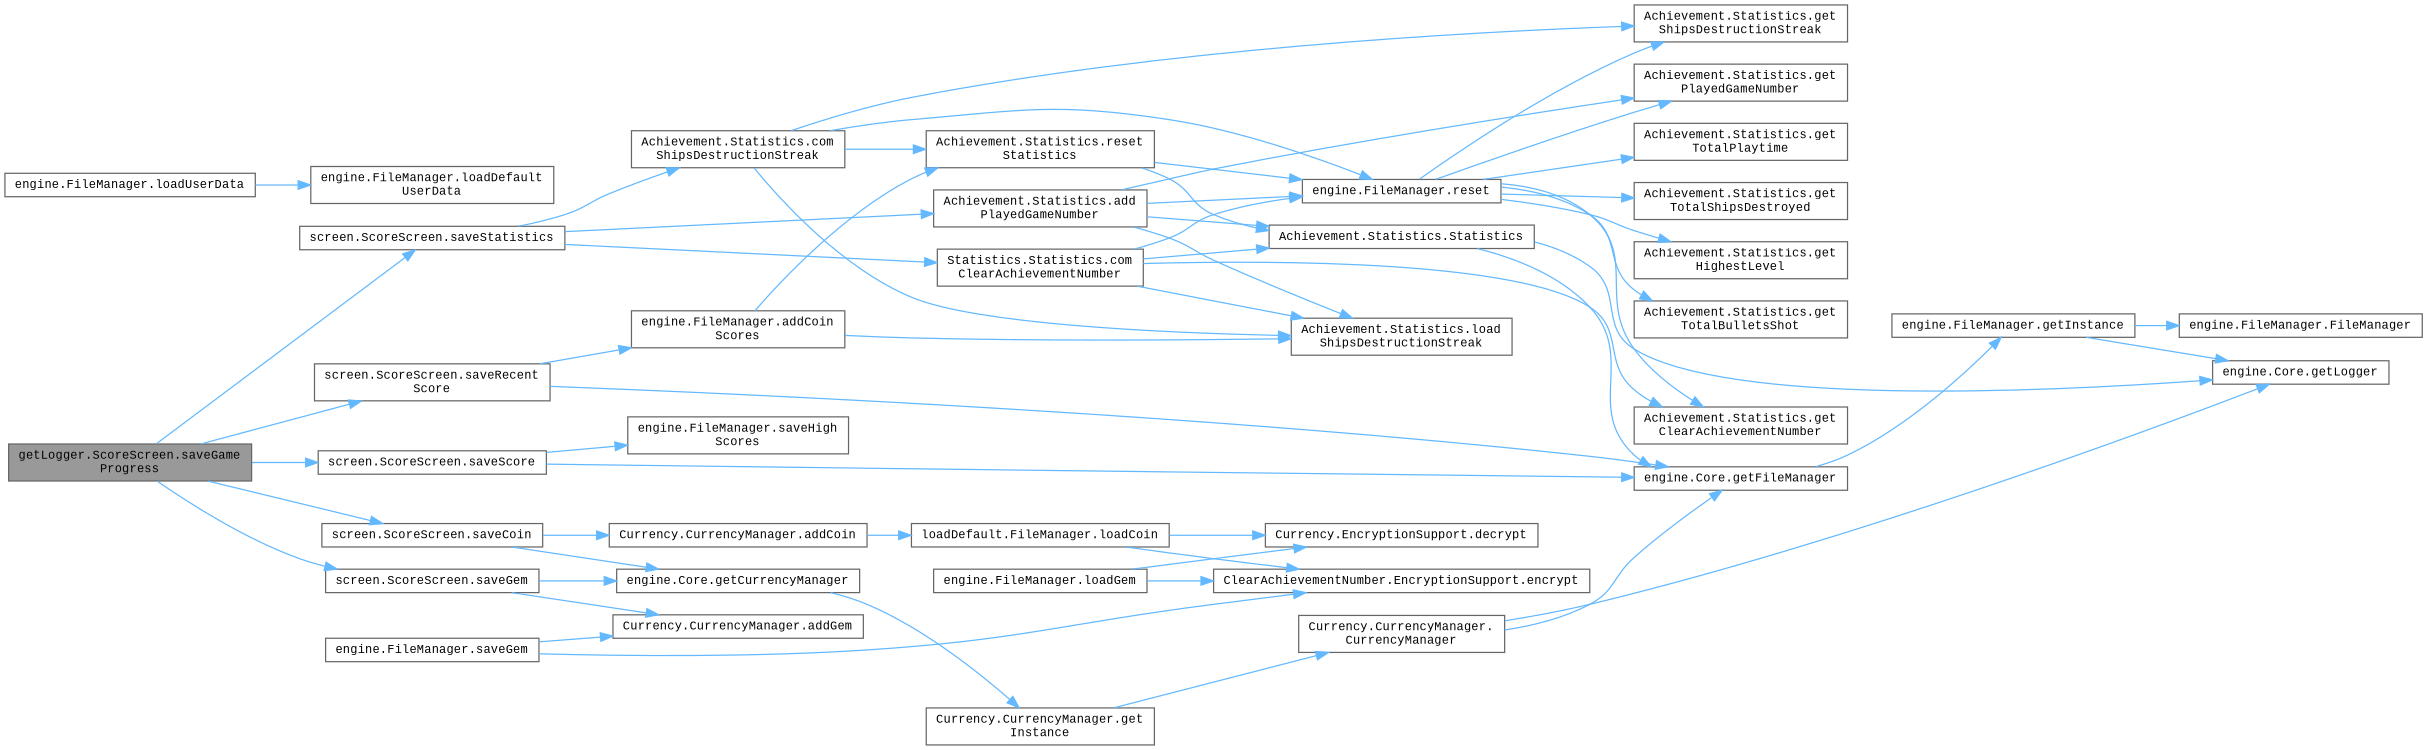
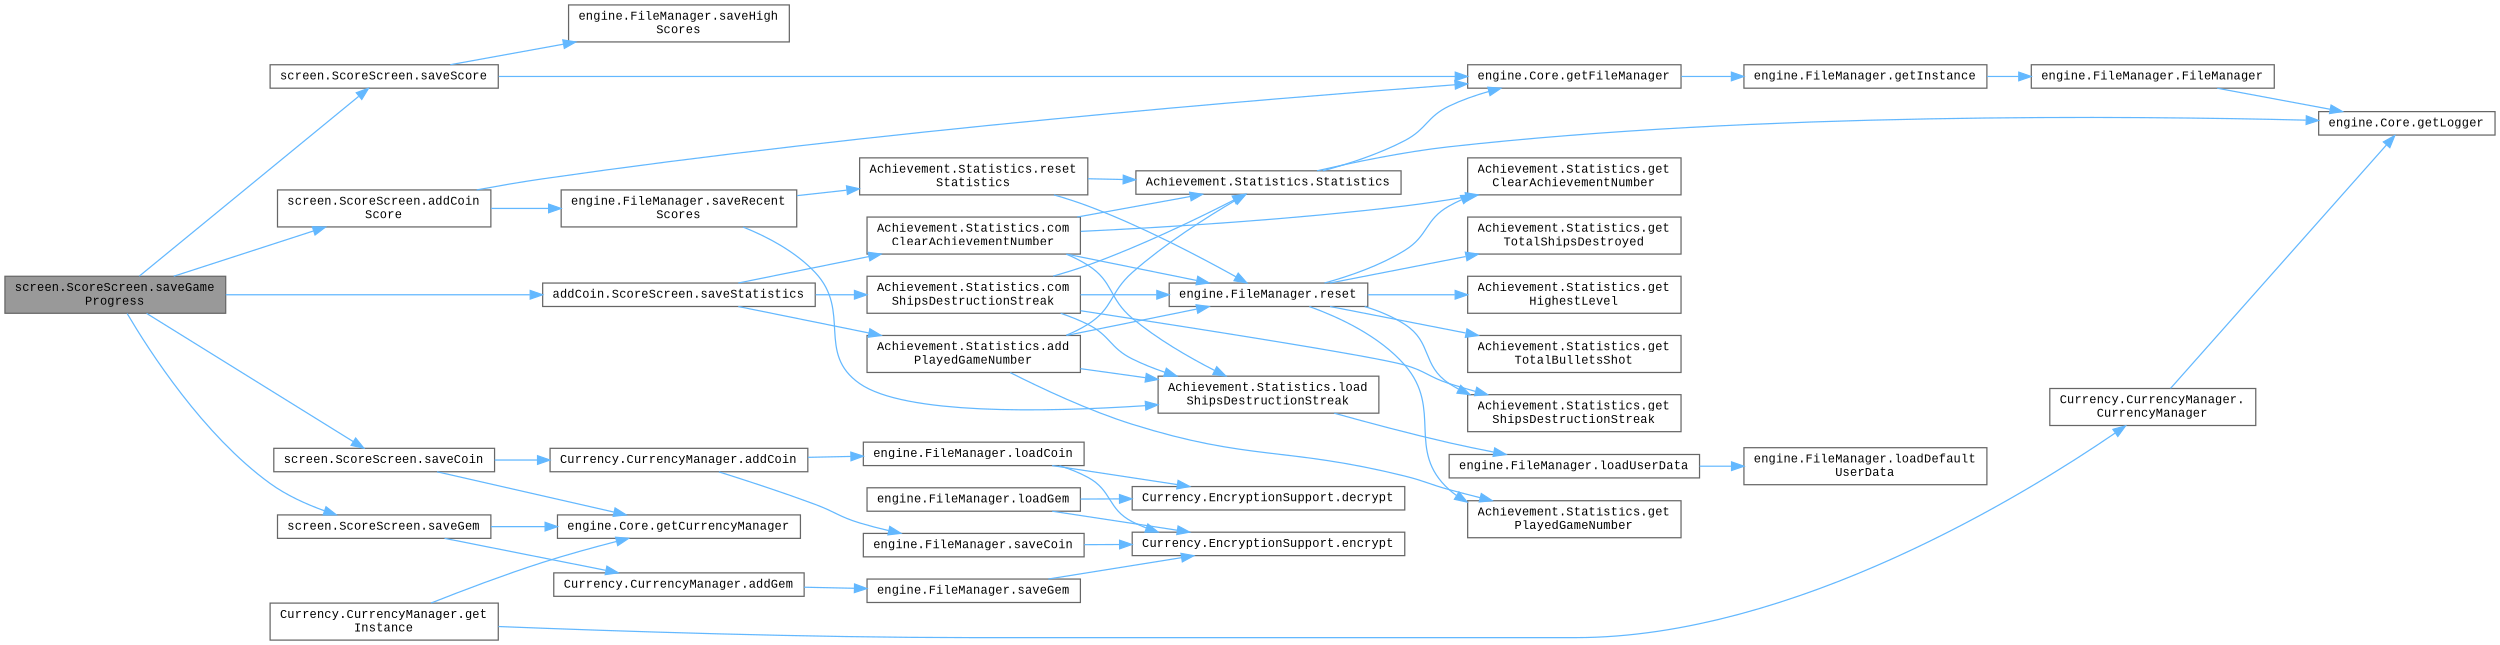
(1741, 142) -> none
(879, 149) -> (1145, 242)
(432, 238) -> (679, 295)
(1040, 268) -> (974, 236)
(738, 329) -> (679, 208)
(2151, 348) -> (2274, 99)
(432, 382) -> (384, 208)
none -> (1414, 434)
(130, 462) -> (115, 295)
(1040, 535) -> (974, 454)
none -> (974, 545)
(1616, 579) -> none
(1402, 581) -> (1268, 544)
(926, 636) -> (523, 569)
(570, 639) -> (829, 588)
